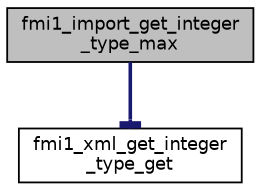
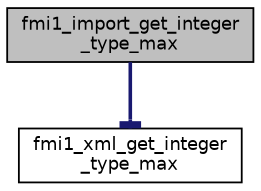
(130, 155) -> (130, 155)
